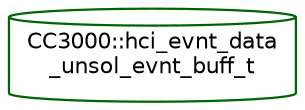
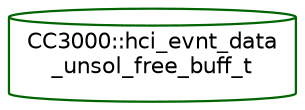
(152, 55) -> (152, 55)
